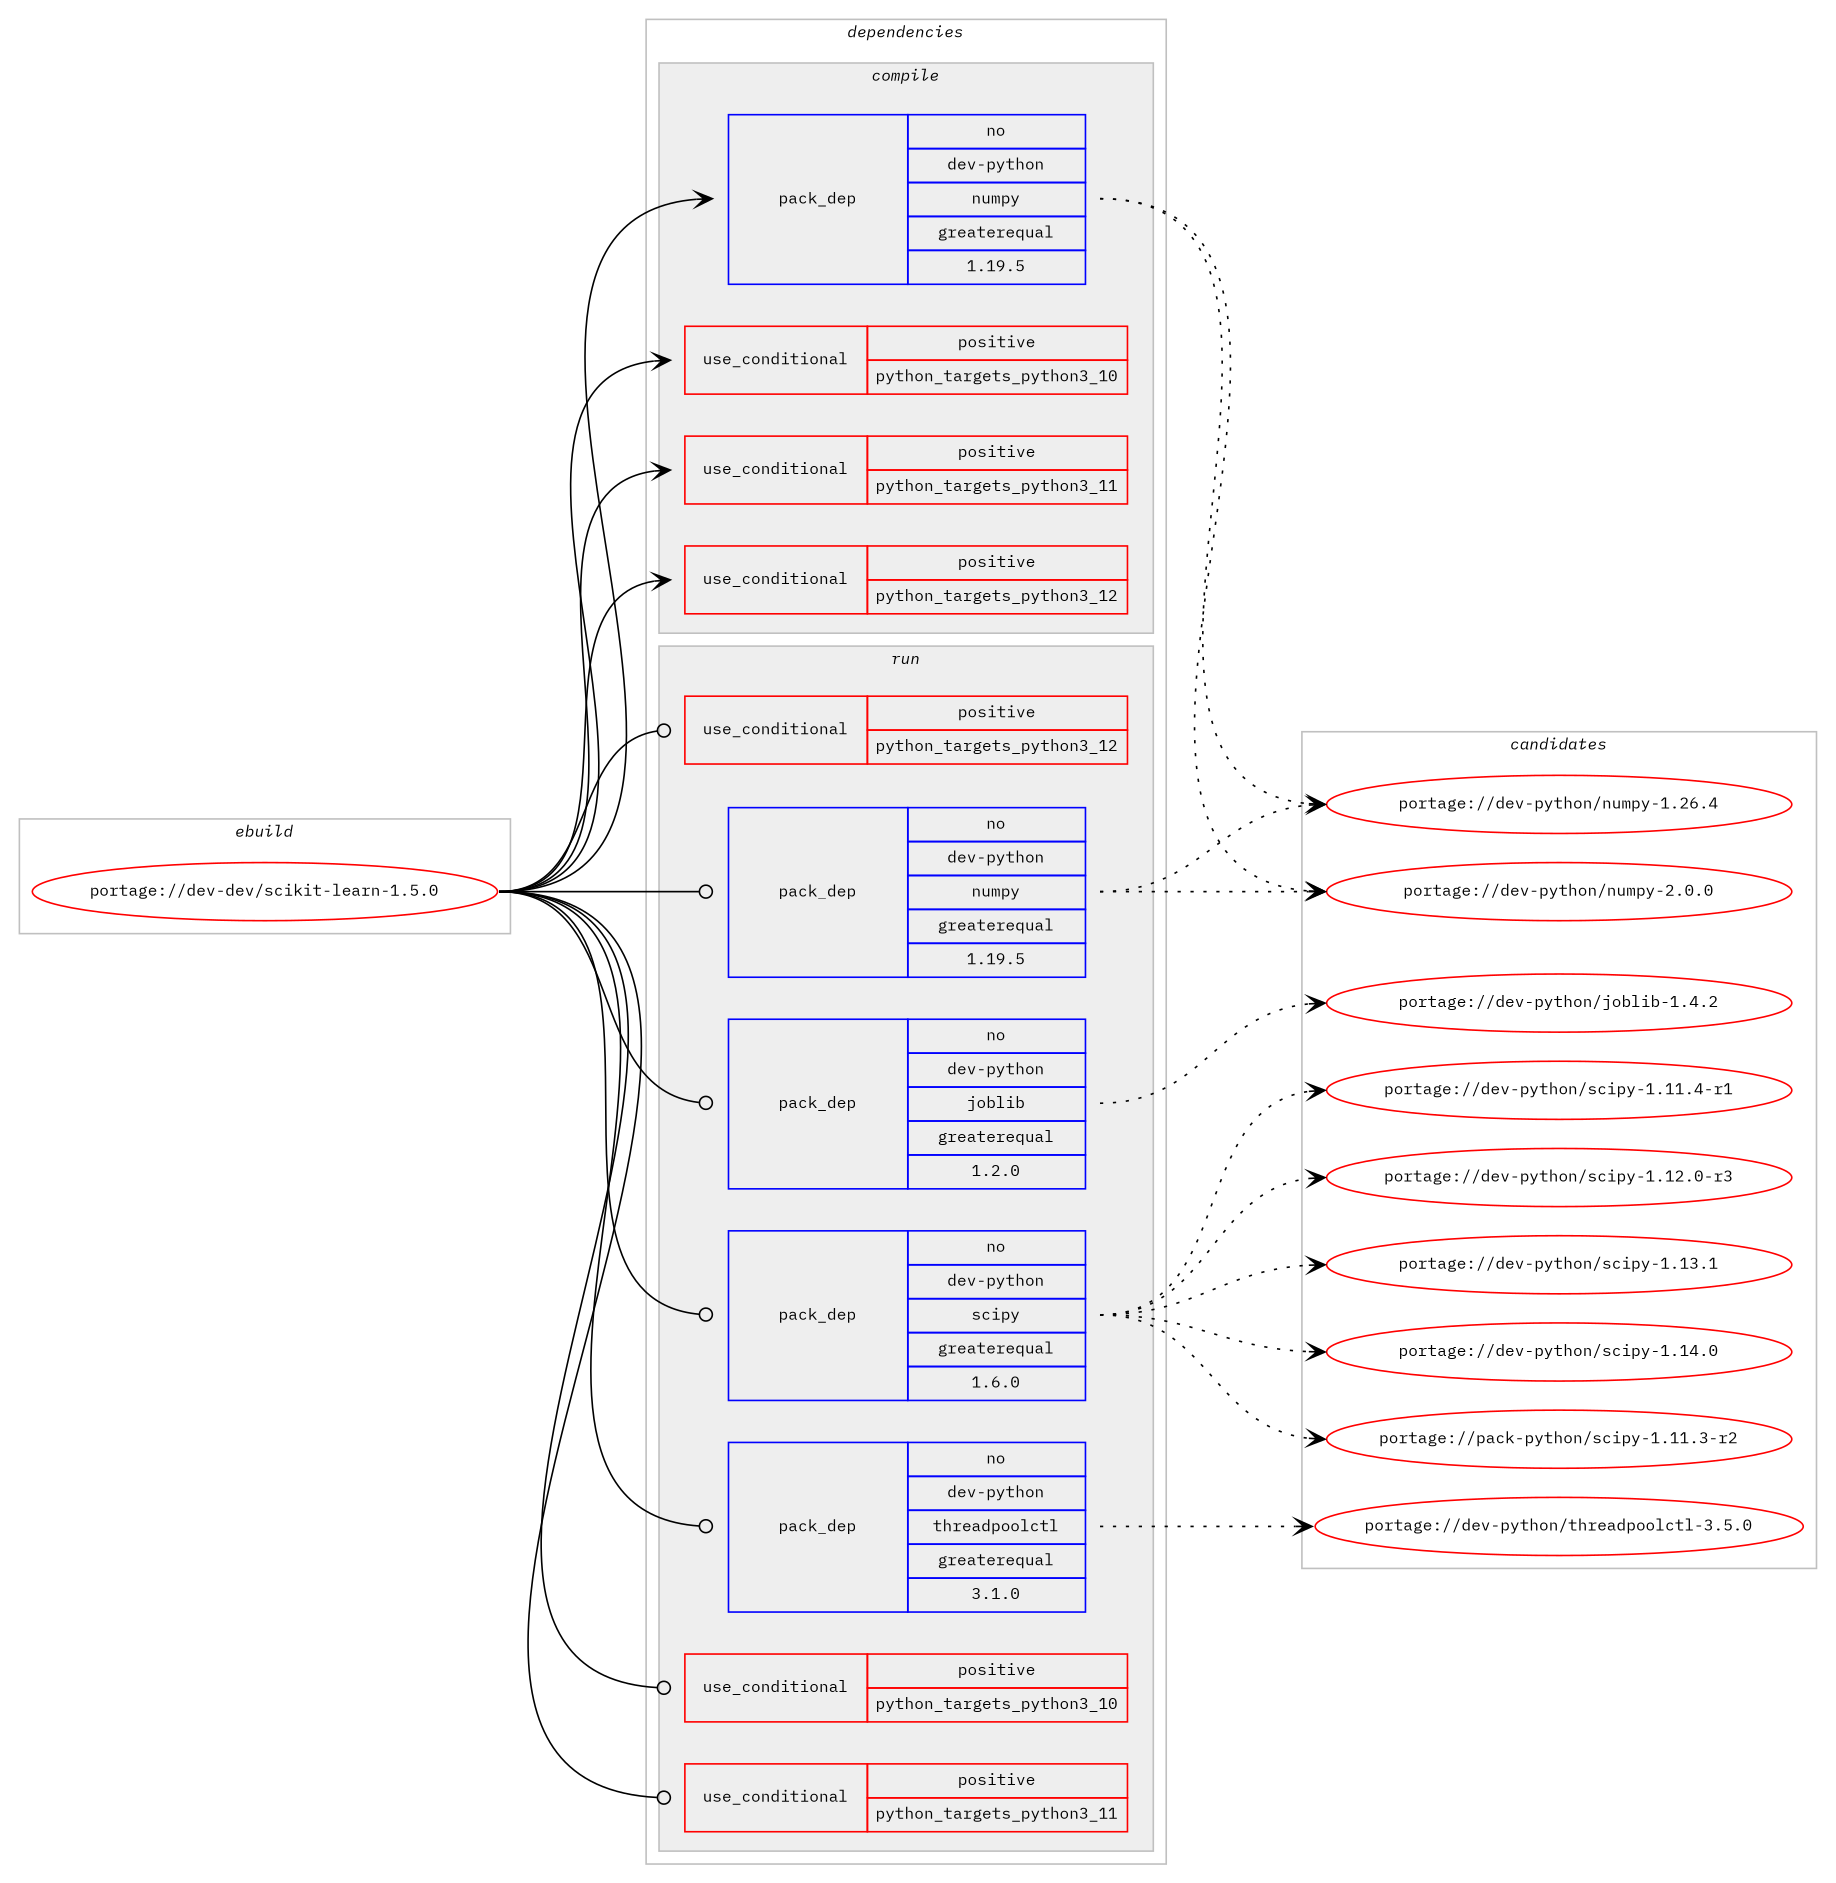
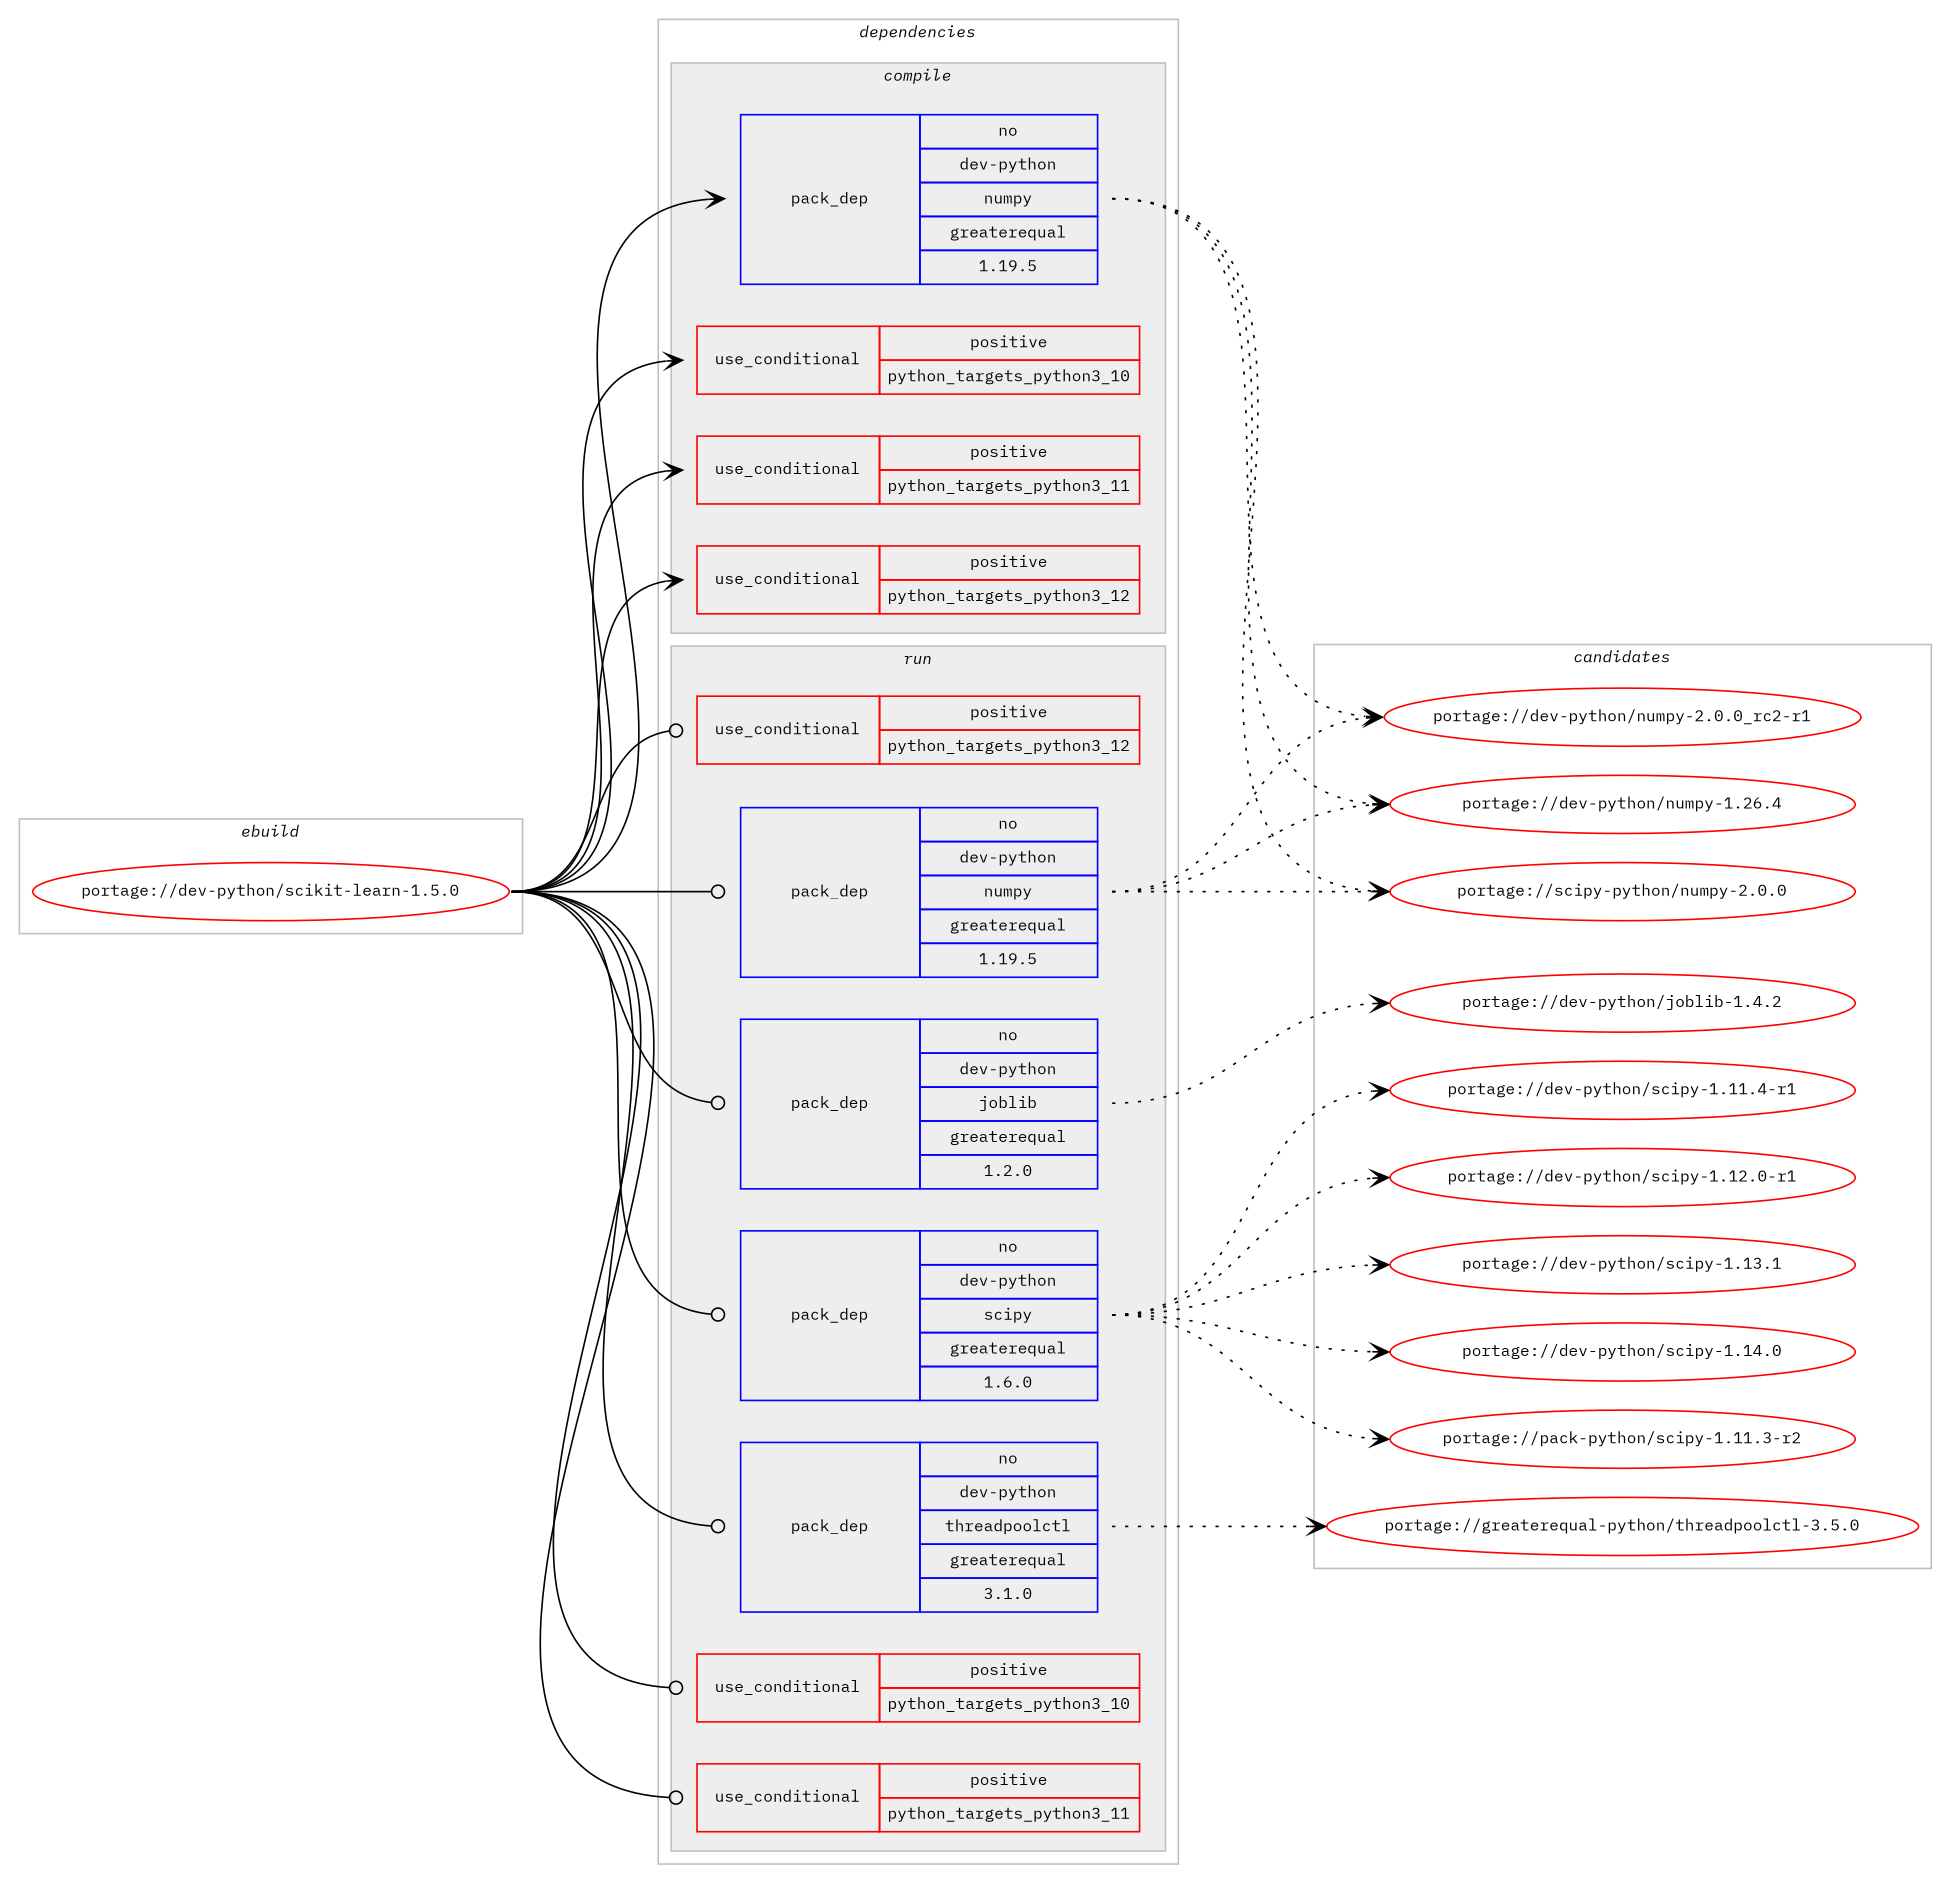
none -> (1623, 717)
(265, 892) -> (271, 892)
(1559, 892) -> (1623, 892)
(1559, 1178) -> (1623, 1178)
(1559, 1526) -> (1623, 1526)
